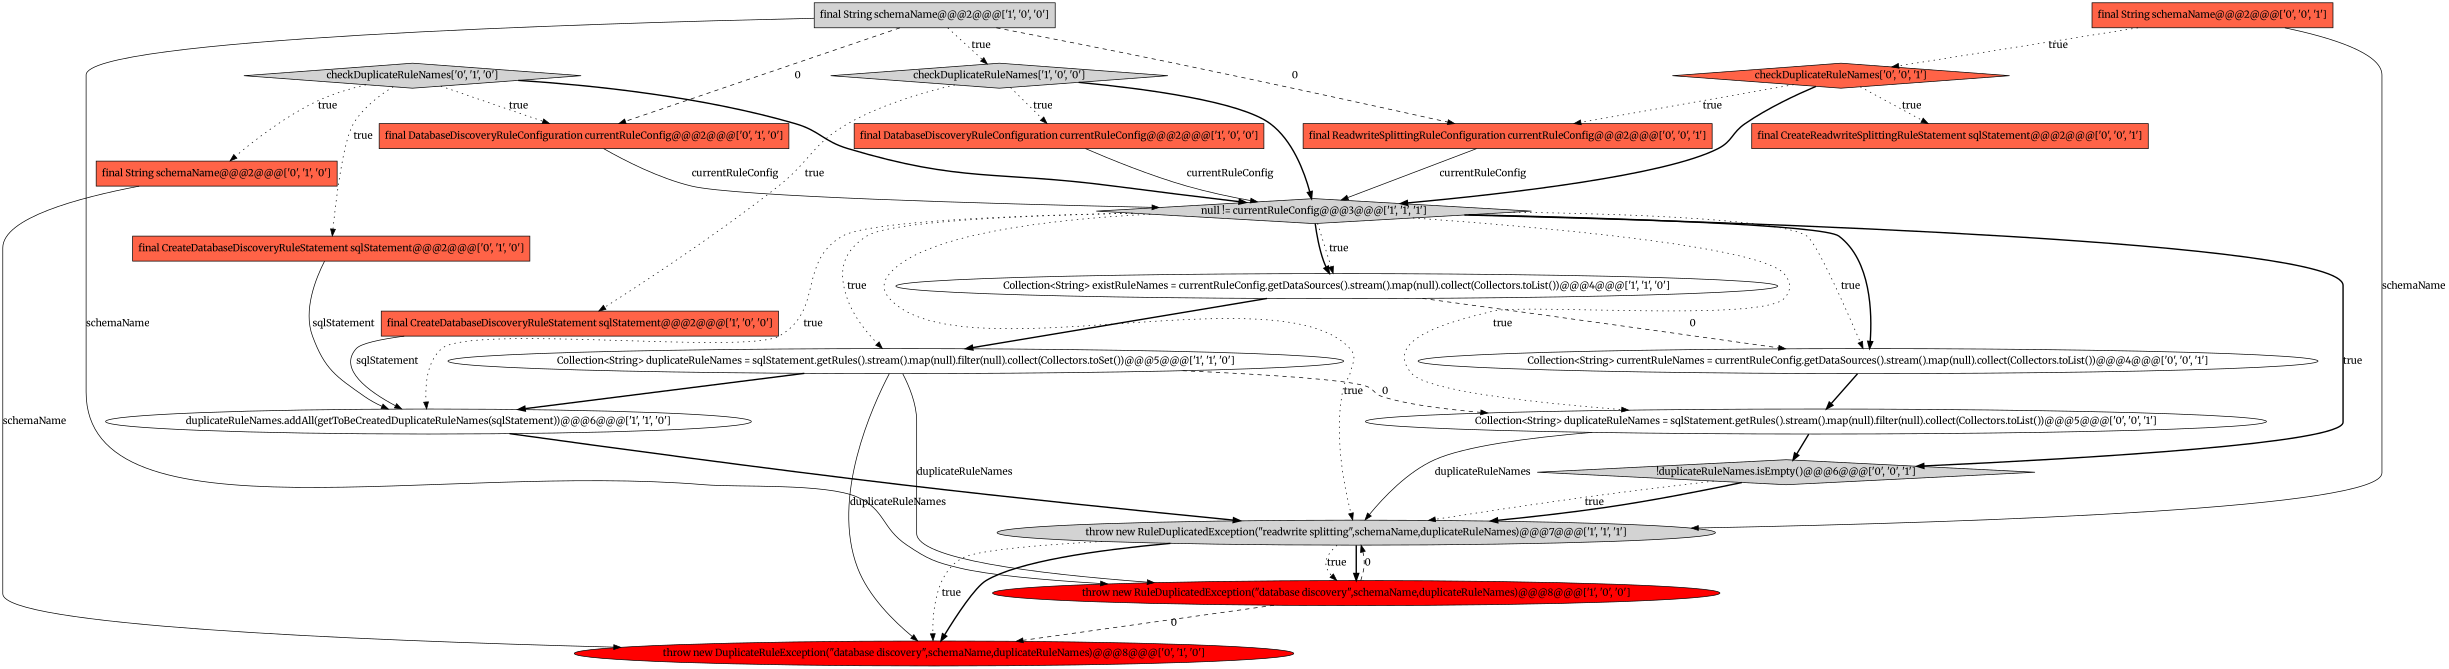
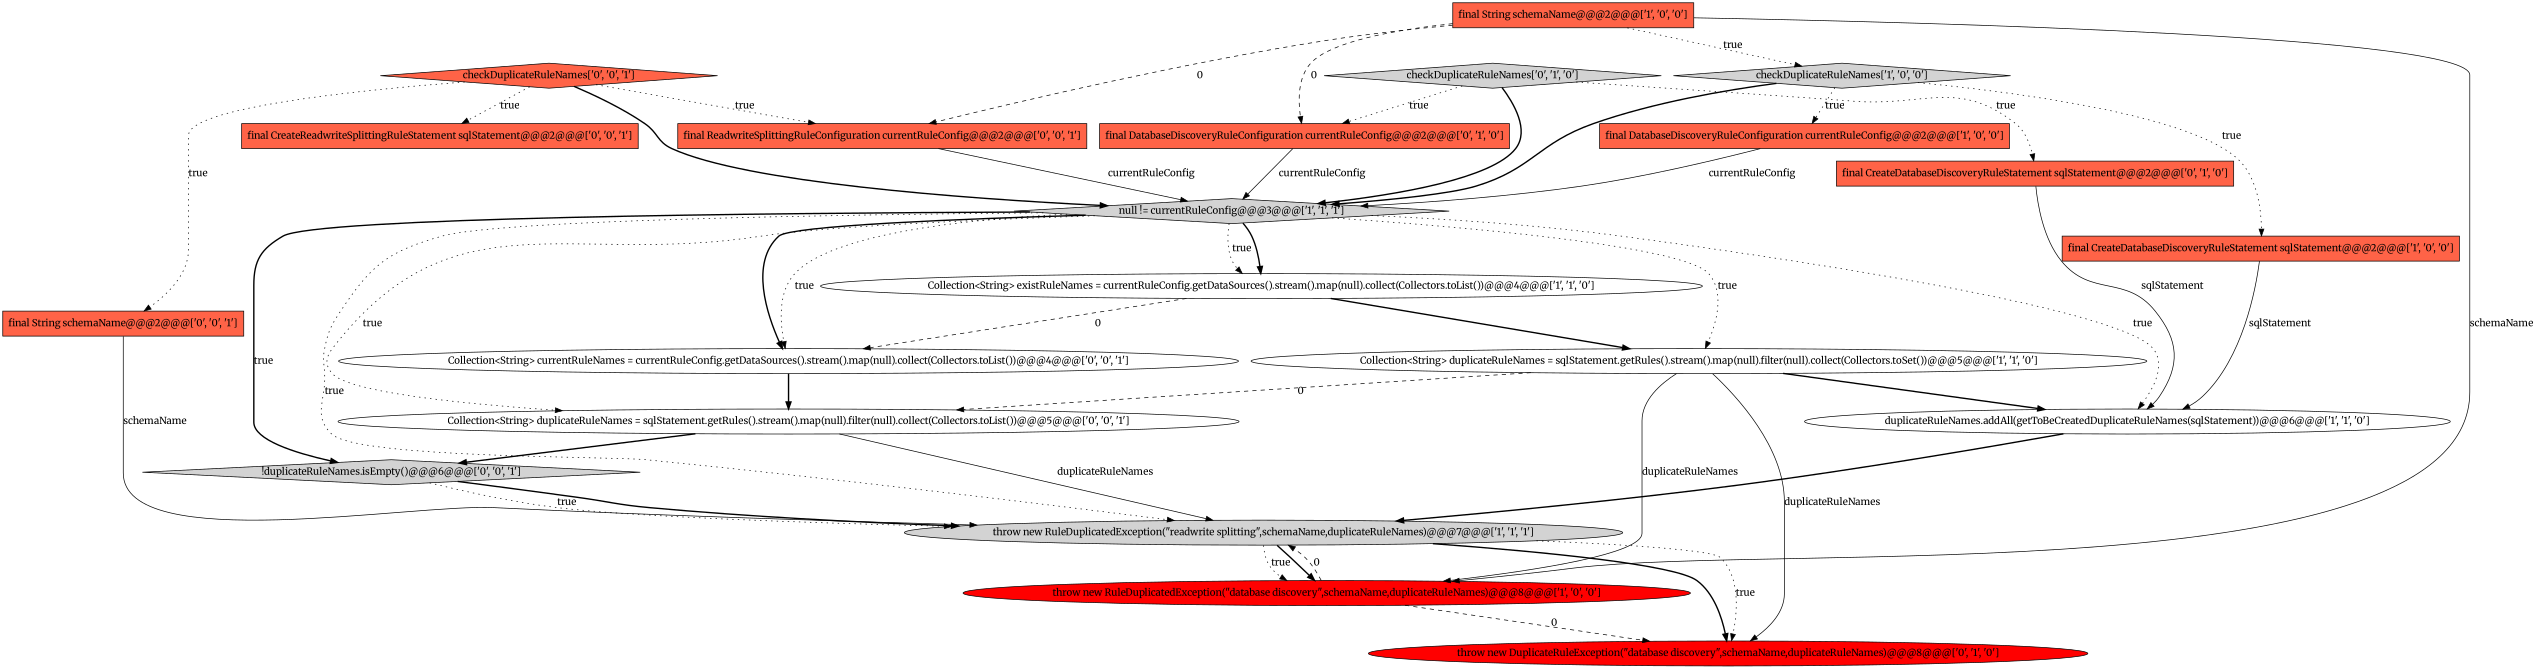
(935, 15) -> (1573, 15)
(2018, 47) -> (231, 113)
(217, 174) -> none
